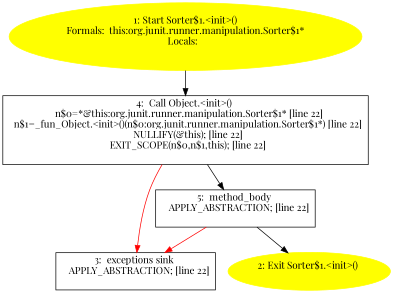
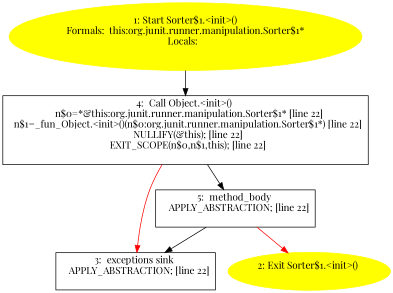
(189, 238) -> (189, 238)
(270, 238) -> (270, 238)
